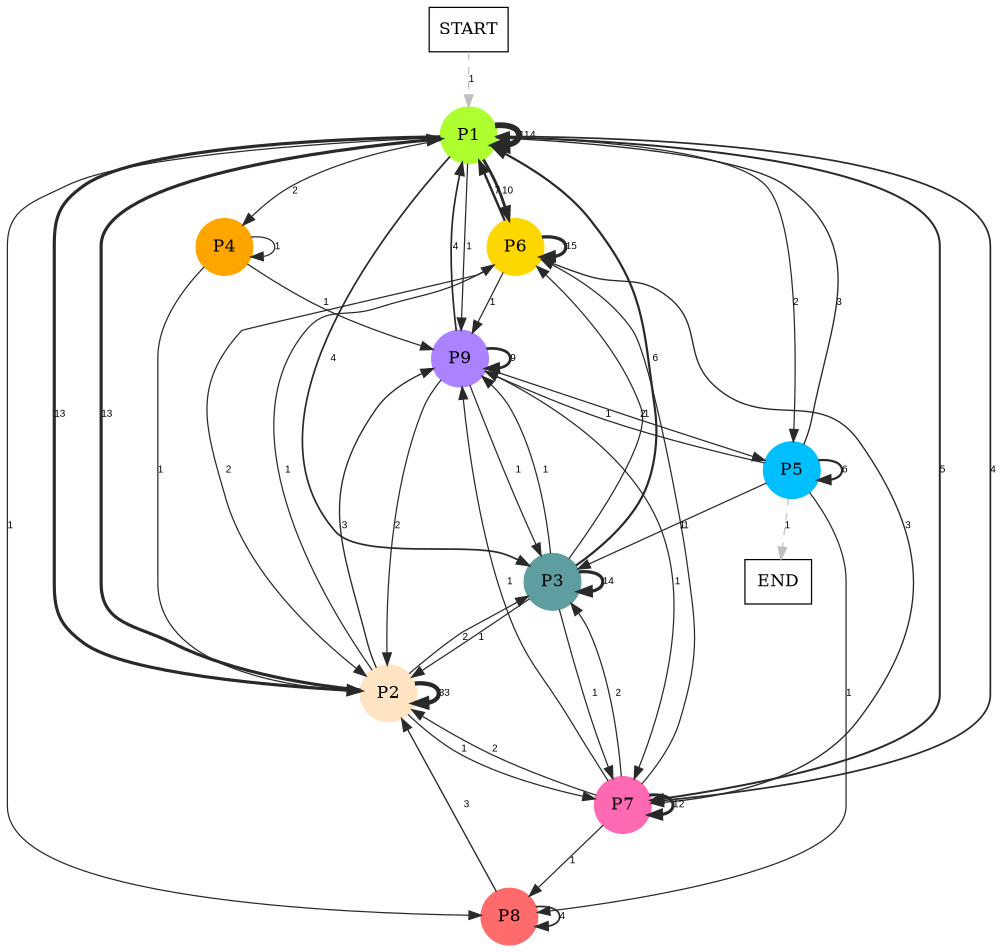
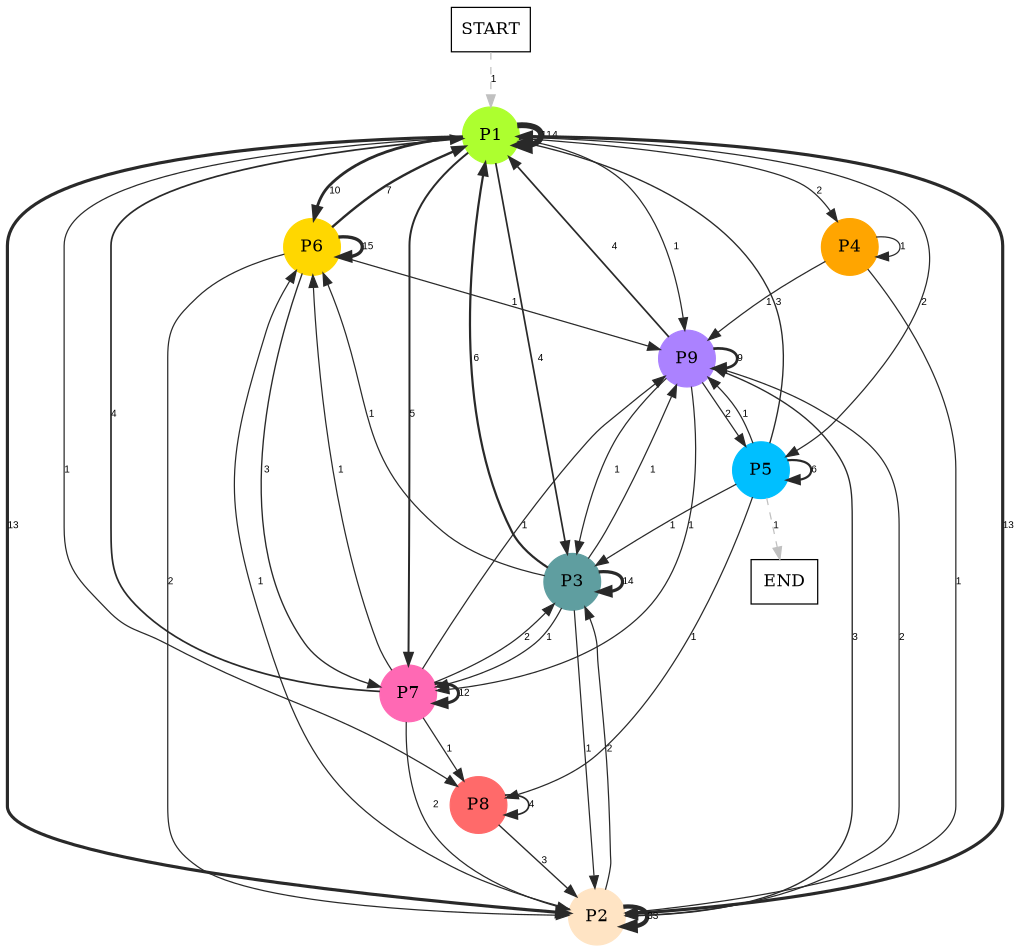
(489, 768) -> none
